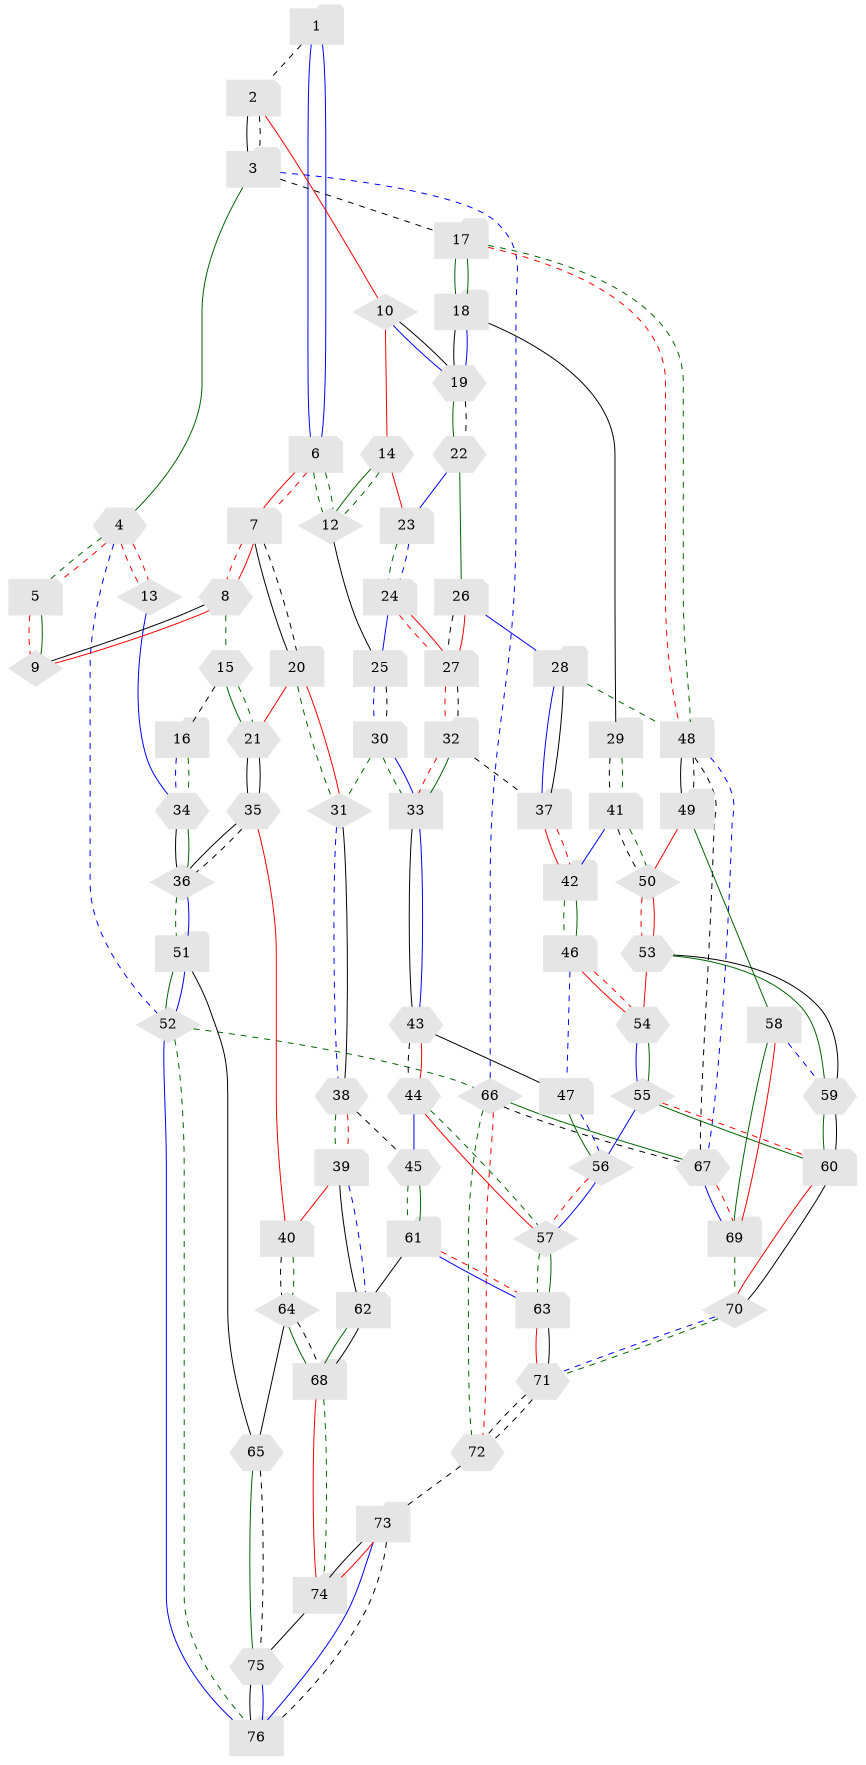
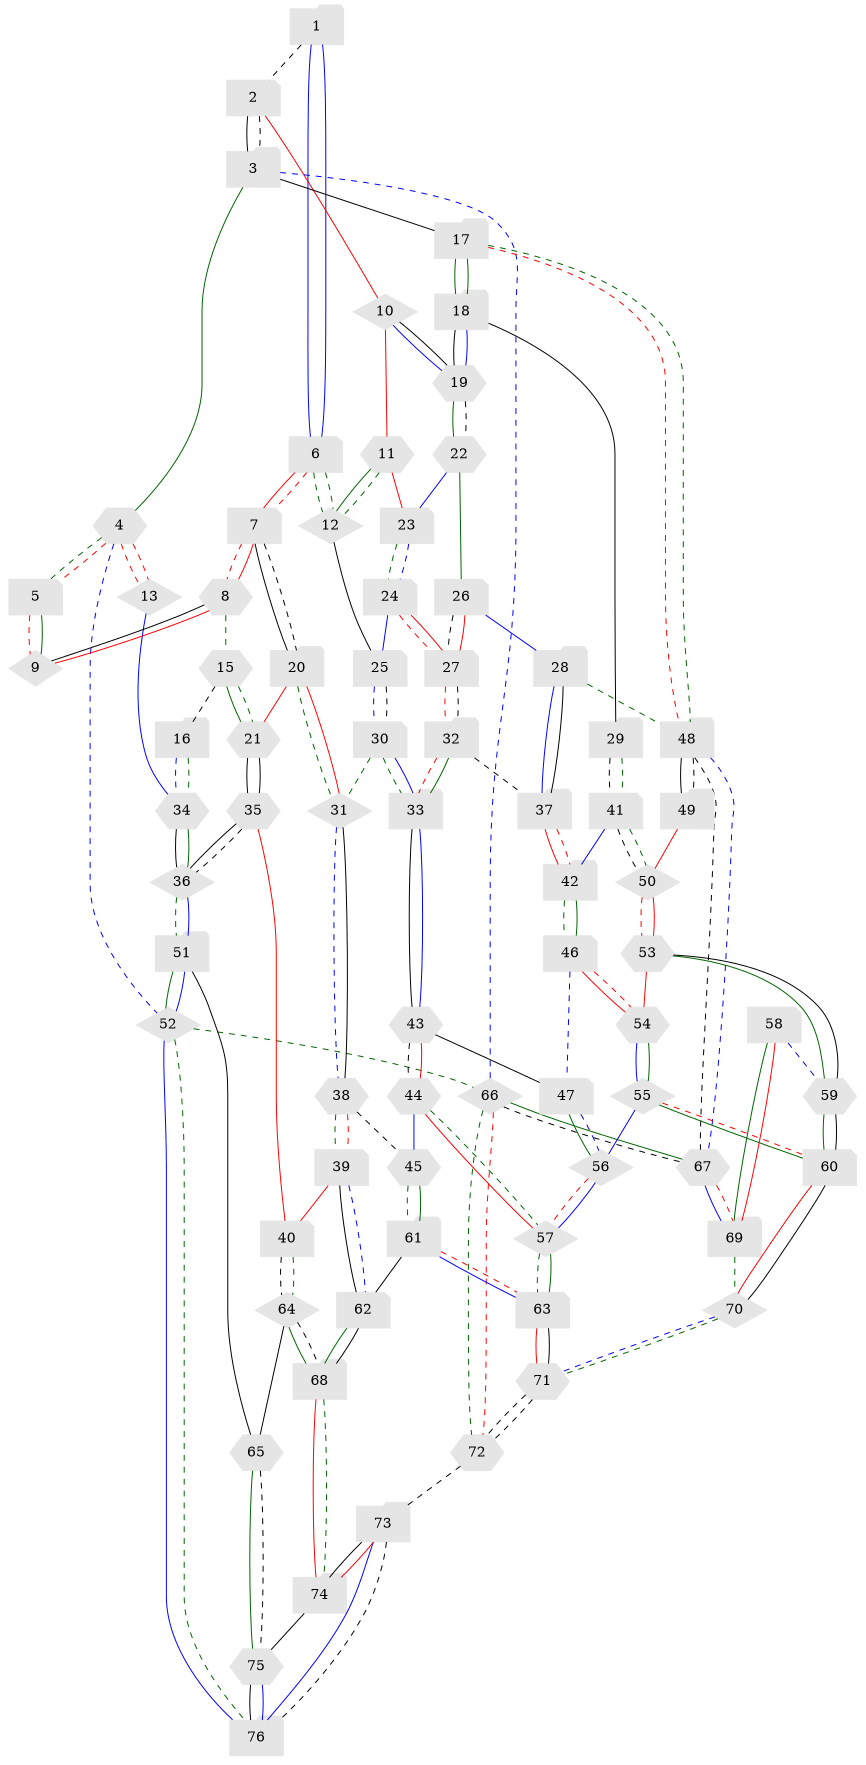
(357, 205) -> (357, 205)
(387, 455) -> (387, 455)
(734, 927) -> none
